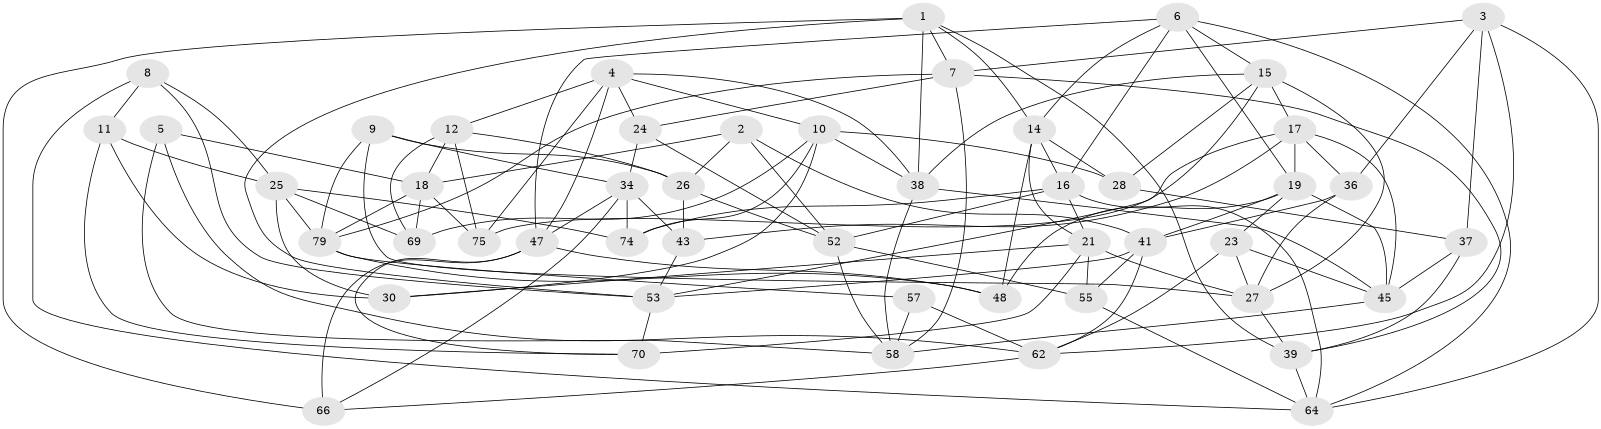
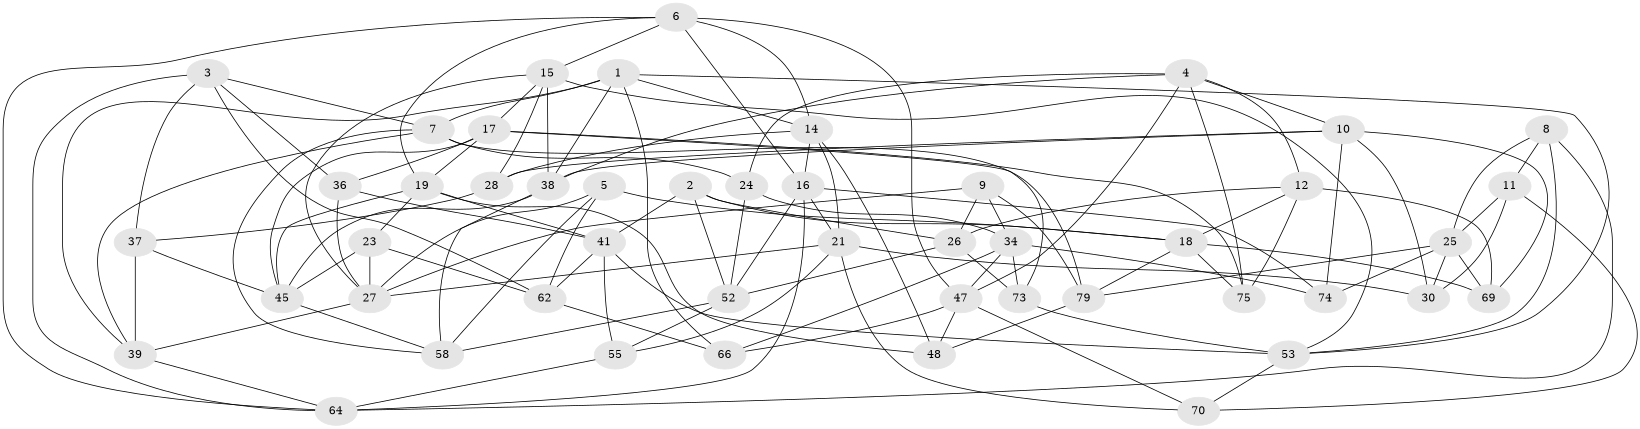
none -> (450, 234)
(683, 242) -> (1020, 299)
(914, 299) -> none
